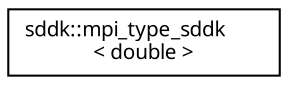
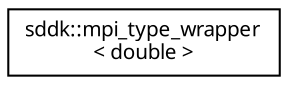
(144, 42) -> (144, 42)
